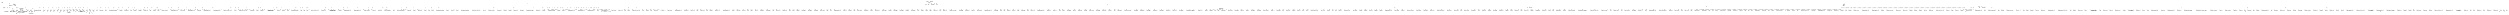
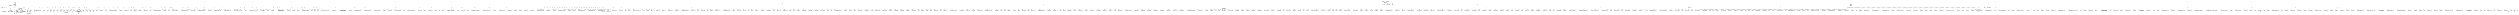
none -> (157, 10)
